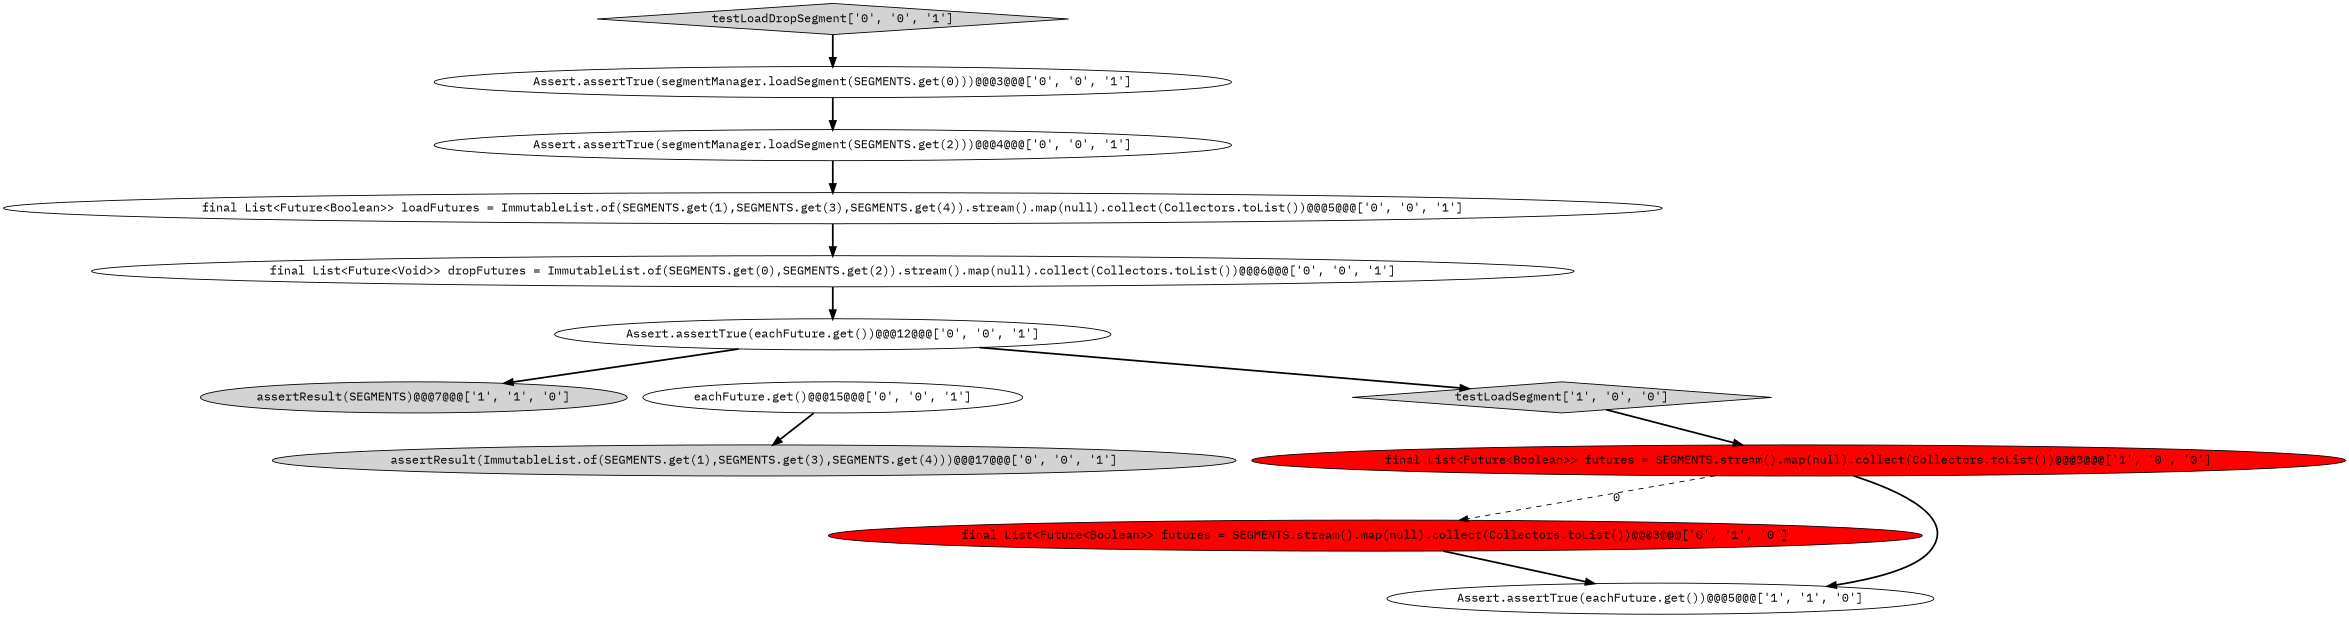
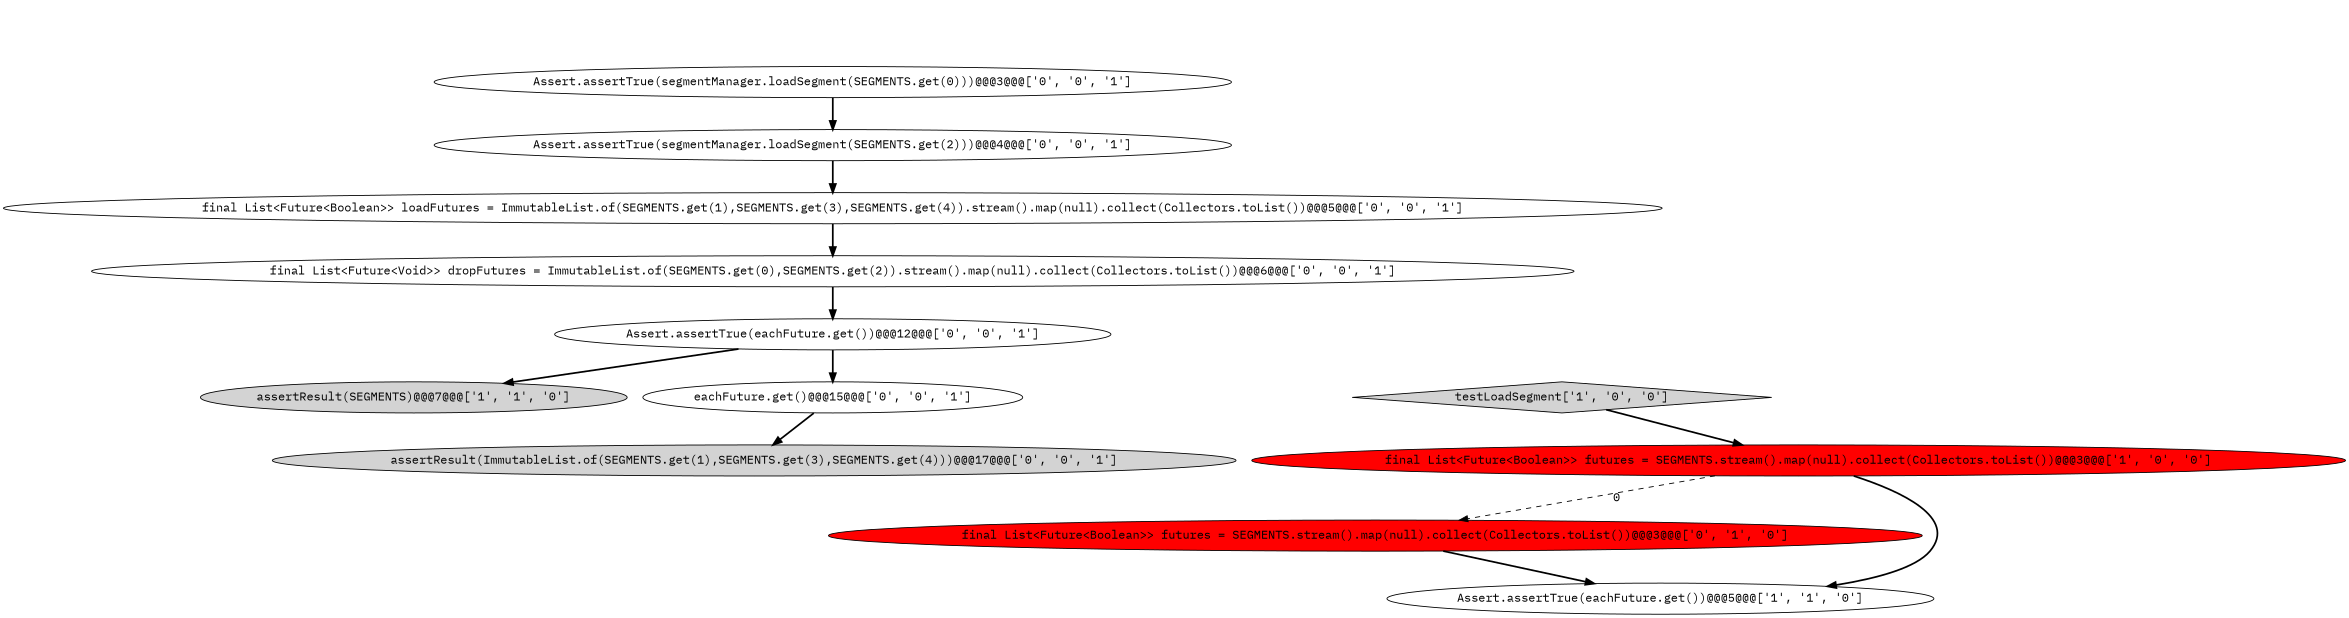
(833, 19) -> none
(1220, 368) -> (833, 362)
